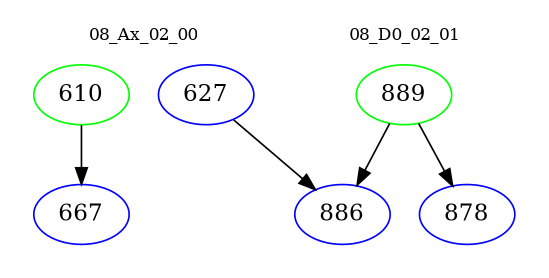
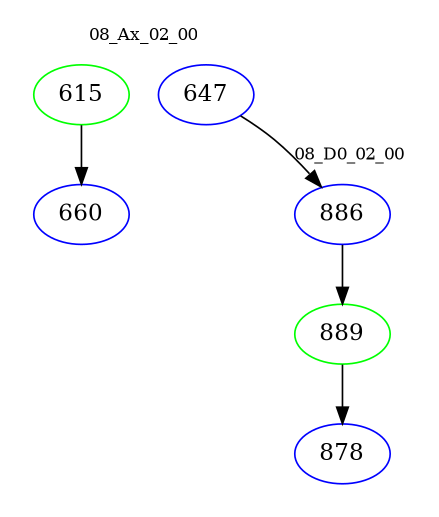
(405, 36) -> (350, 155)
(81, 95) -> (81, 95)
(206, 95) -> (206, 95)
(377, 147) -> (342, 266)
(81, 214) -> (81, 214)
